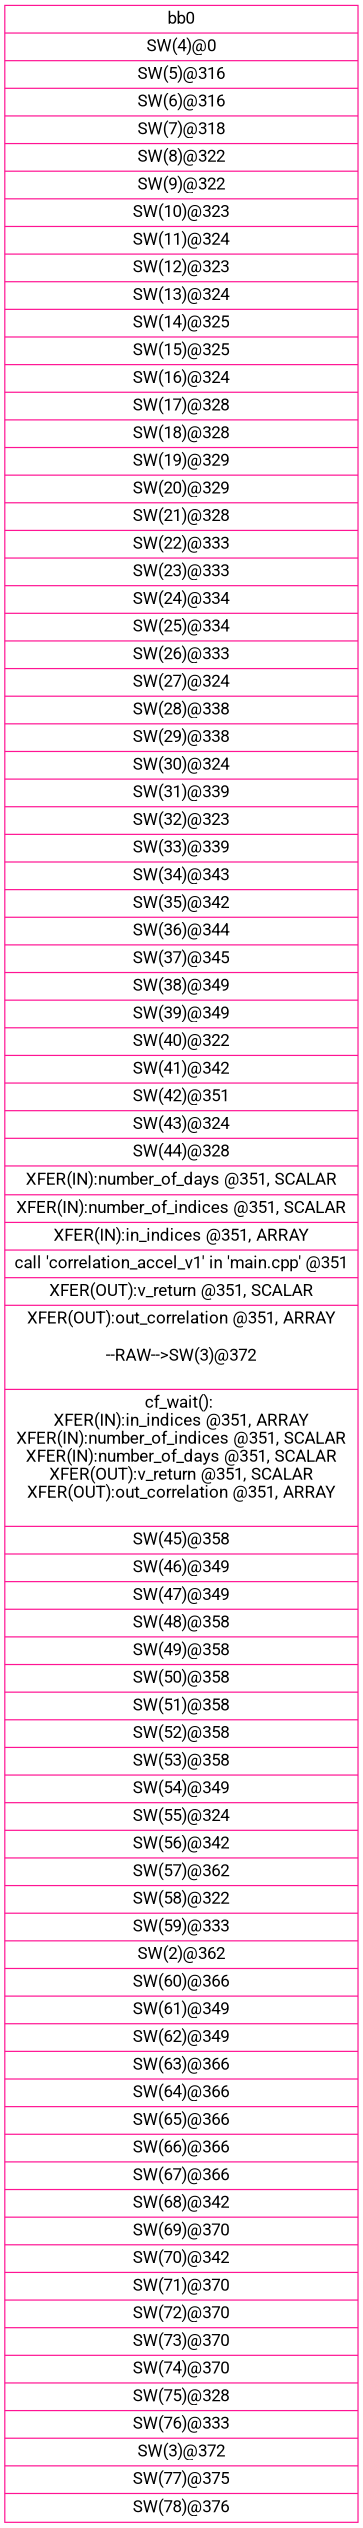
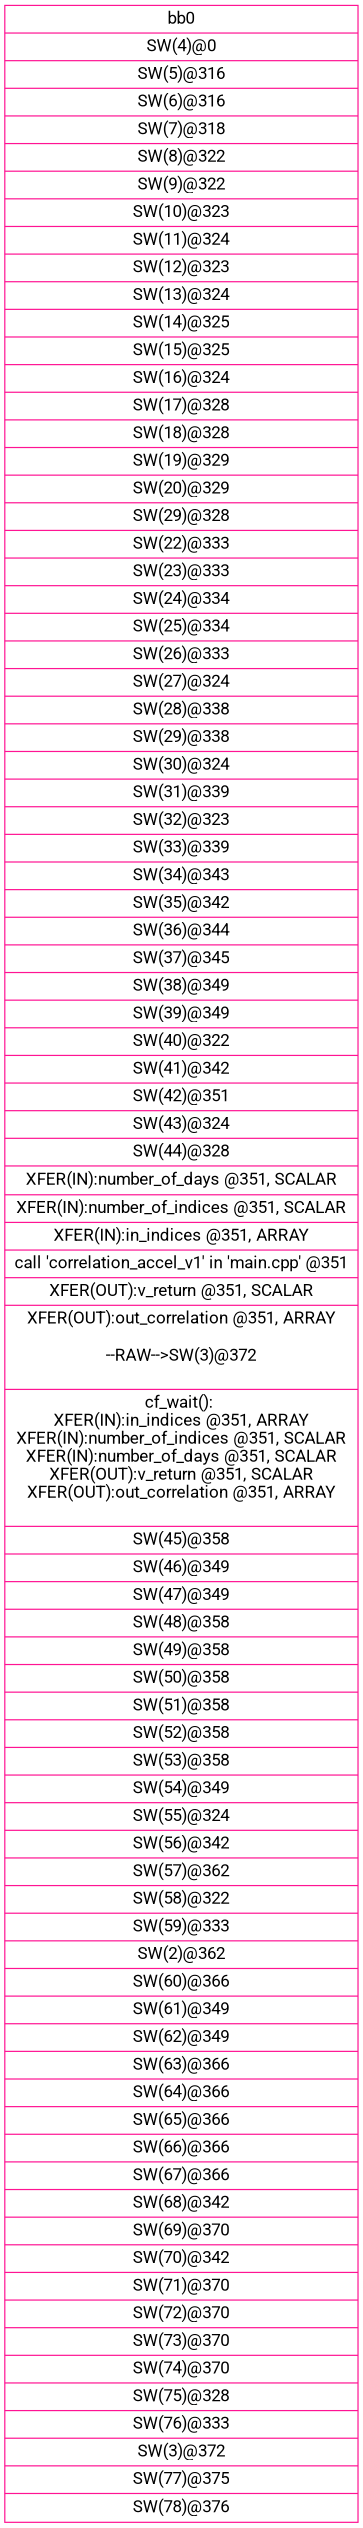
(181, 516) -> (181, 516)
